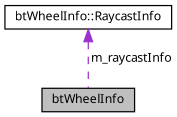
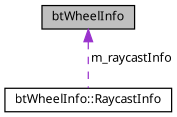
(88, 65) -> (88, 65)
